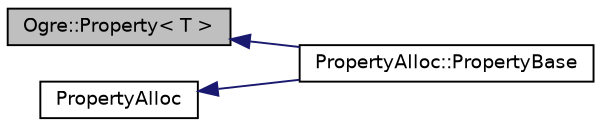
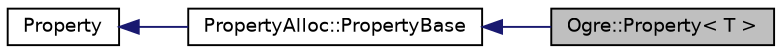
(275, 44) -> (527, 27)
(119, 100) -> (63, 27)
